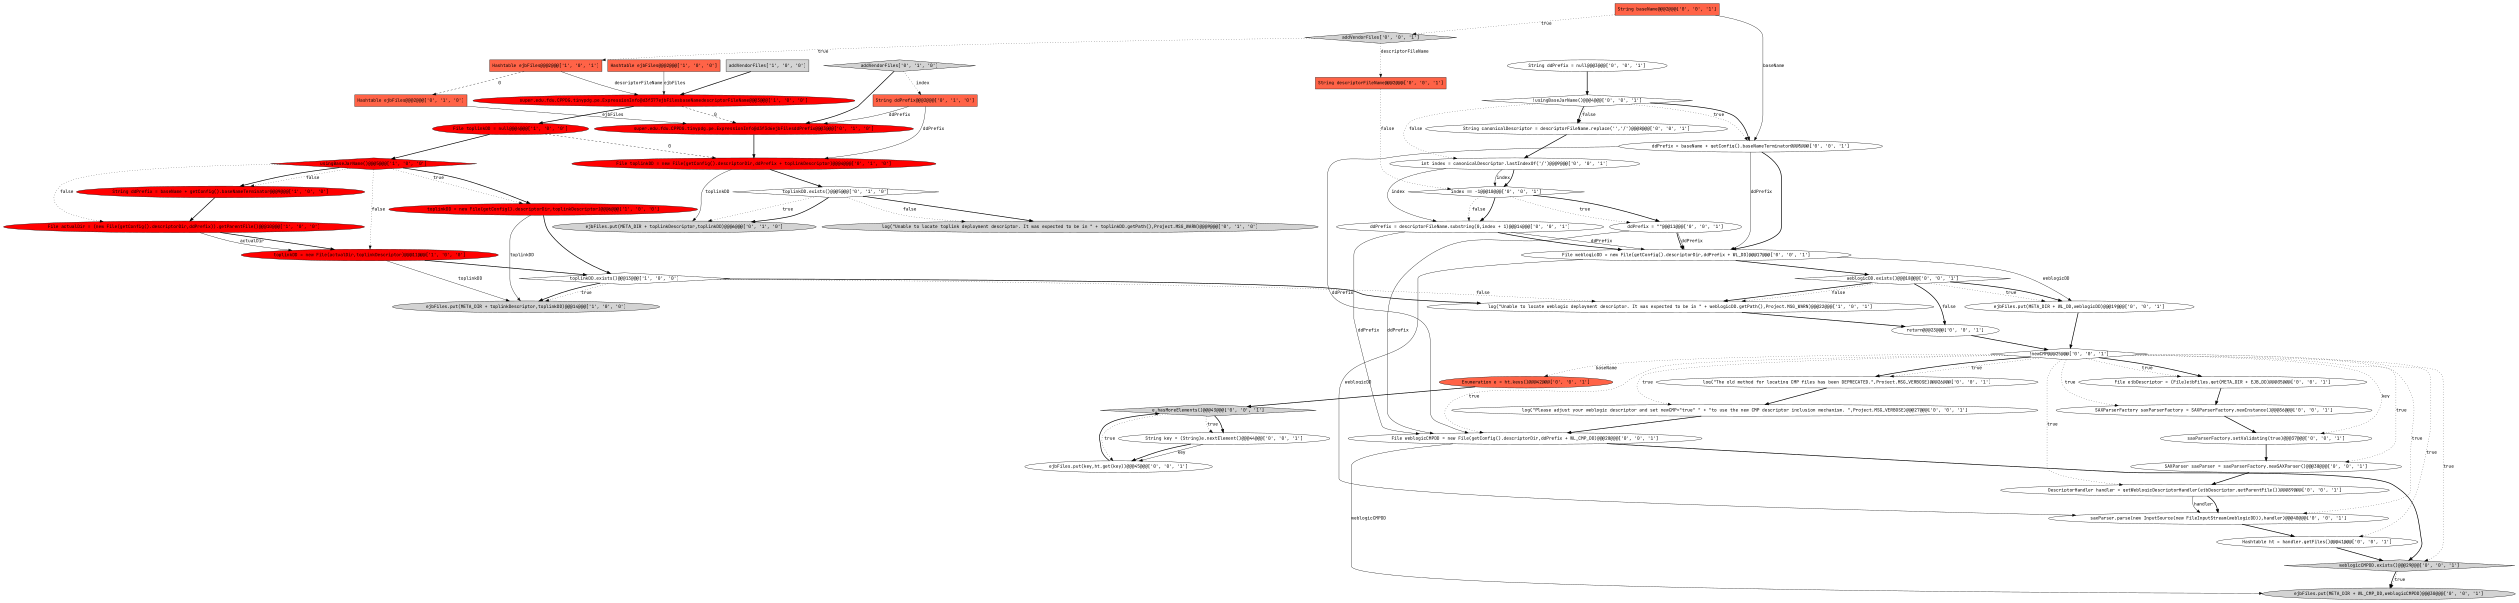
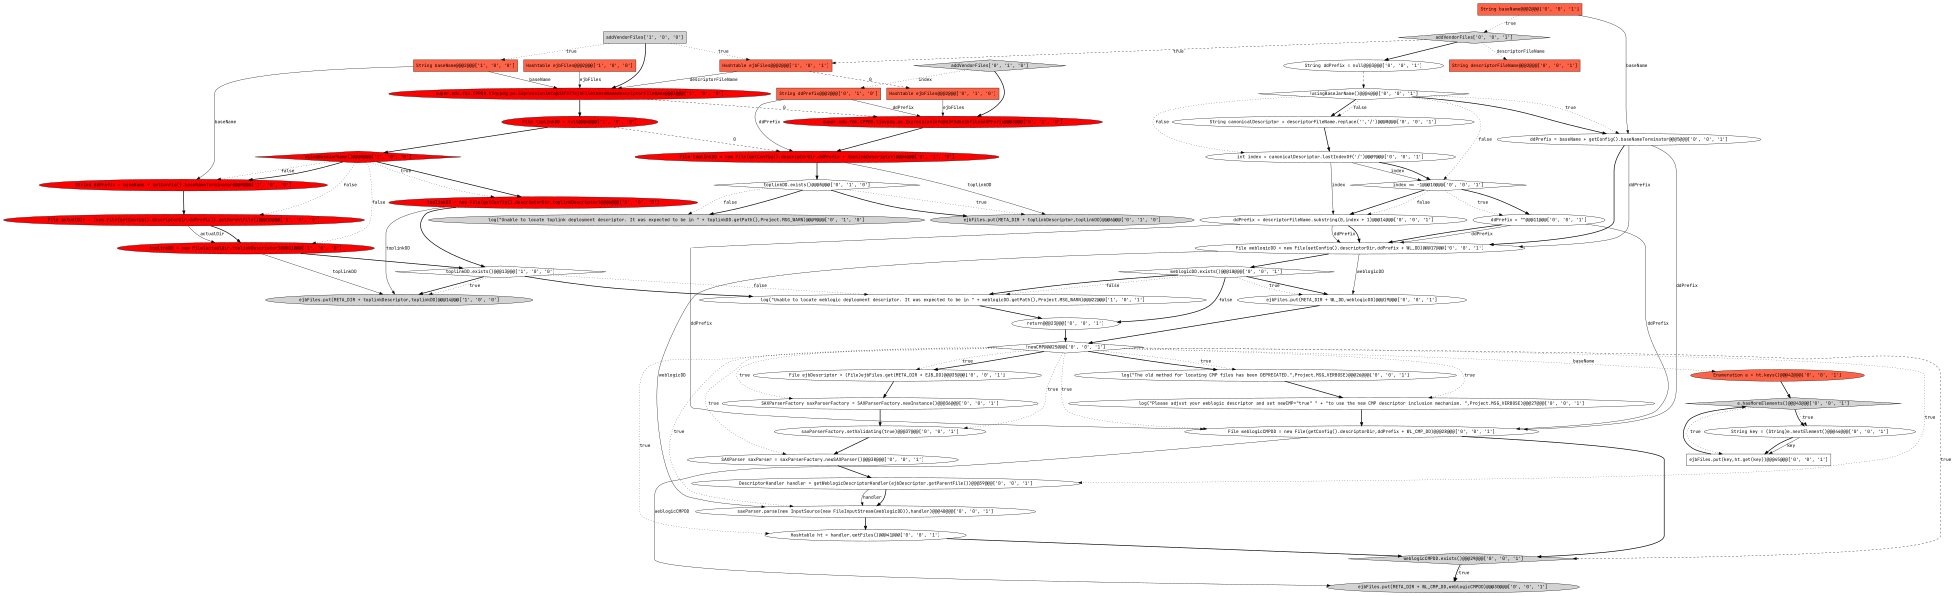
(960, 45) -> (1131, 51)
none -> (709, 51)
none -> (1423, 51)
none -> (466, 66)
(1587, 81) -> (1364, 78)
(1381, 164) -> (1477, 117)
(2385, 363) -> (1805, 359)
(2386, 396) -> (1053, 389)
(1119, 467) -> (1759, 460)
